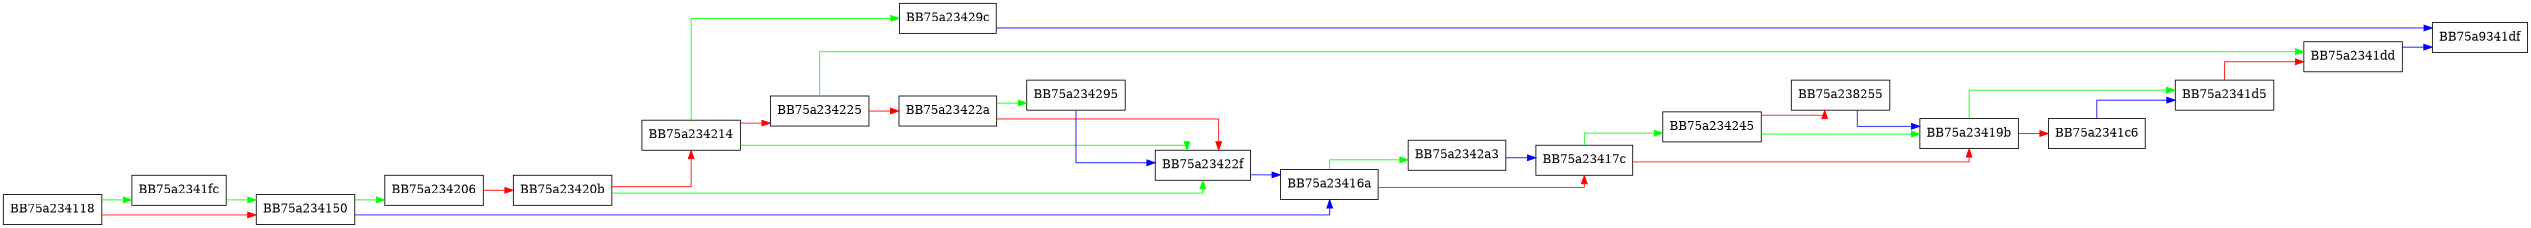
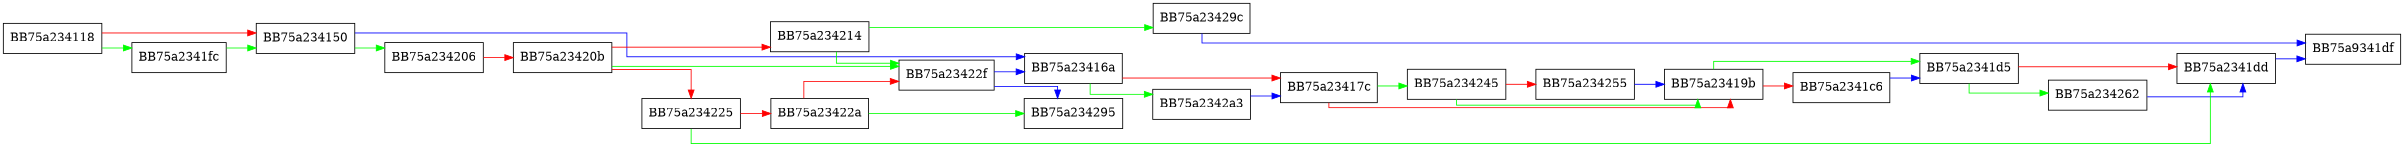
(1841, 95) -> (1585, 84)
none -> (2098, 95)
(751, 123) -> (662, 69)
(1085, 163) -> (1028, 86)
